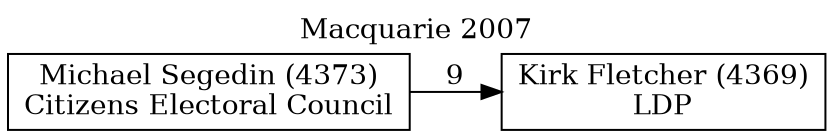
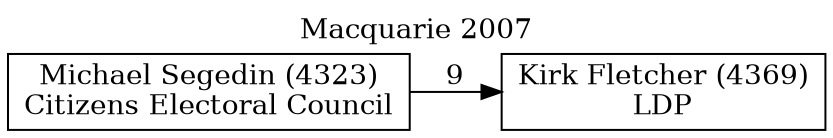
(209, 92) -> (209, 92)
